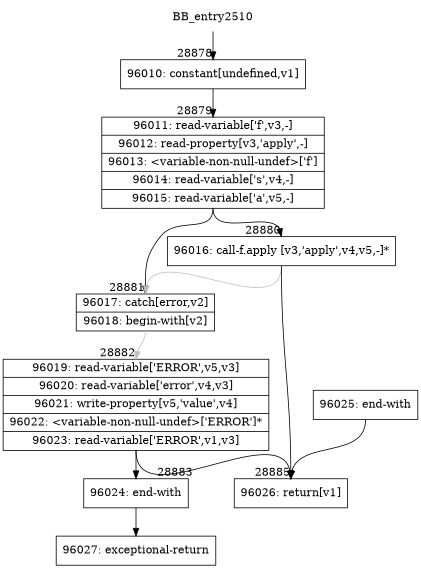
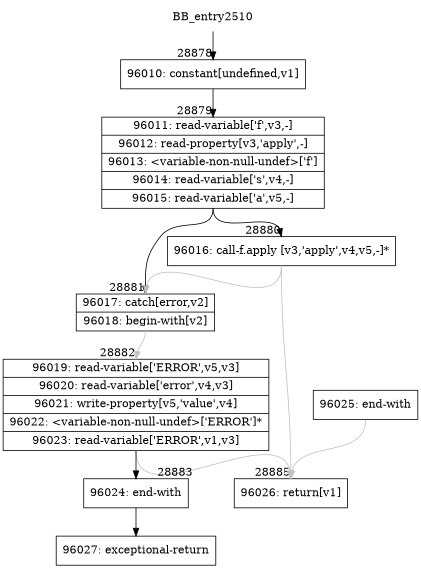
(286, 368) -> (286, 368)
(332, 448) -> (332, 448)
(210, 466) -> (210, 466)
